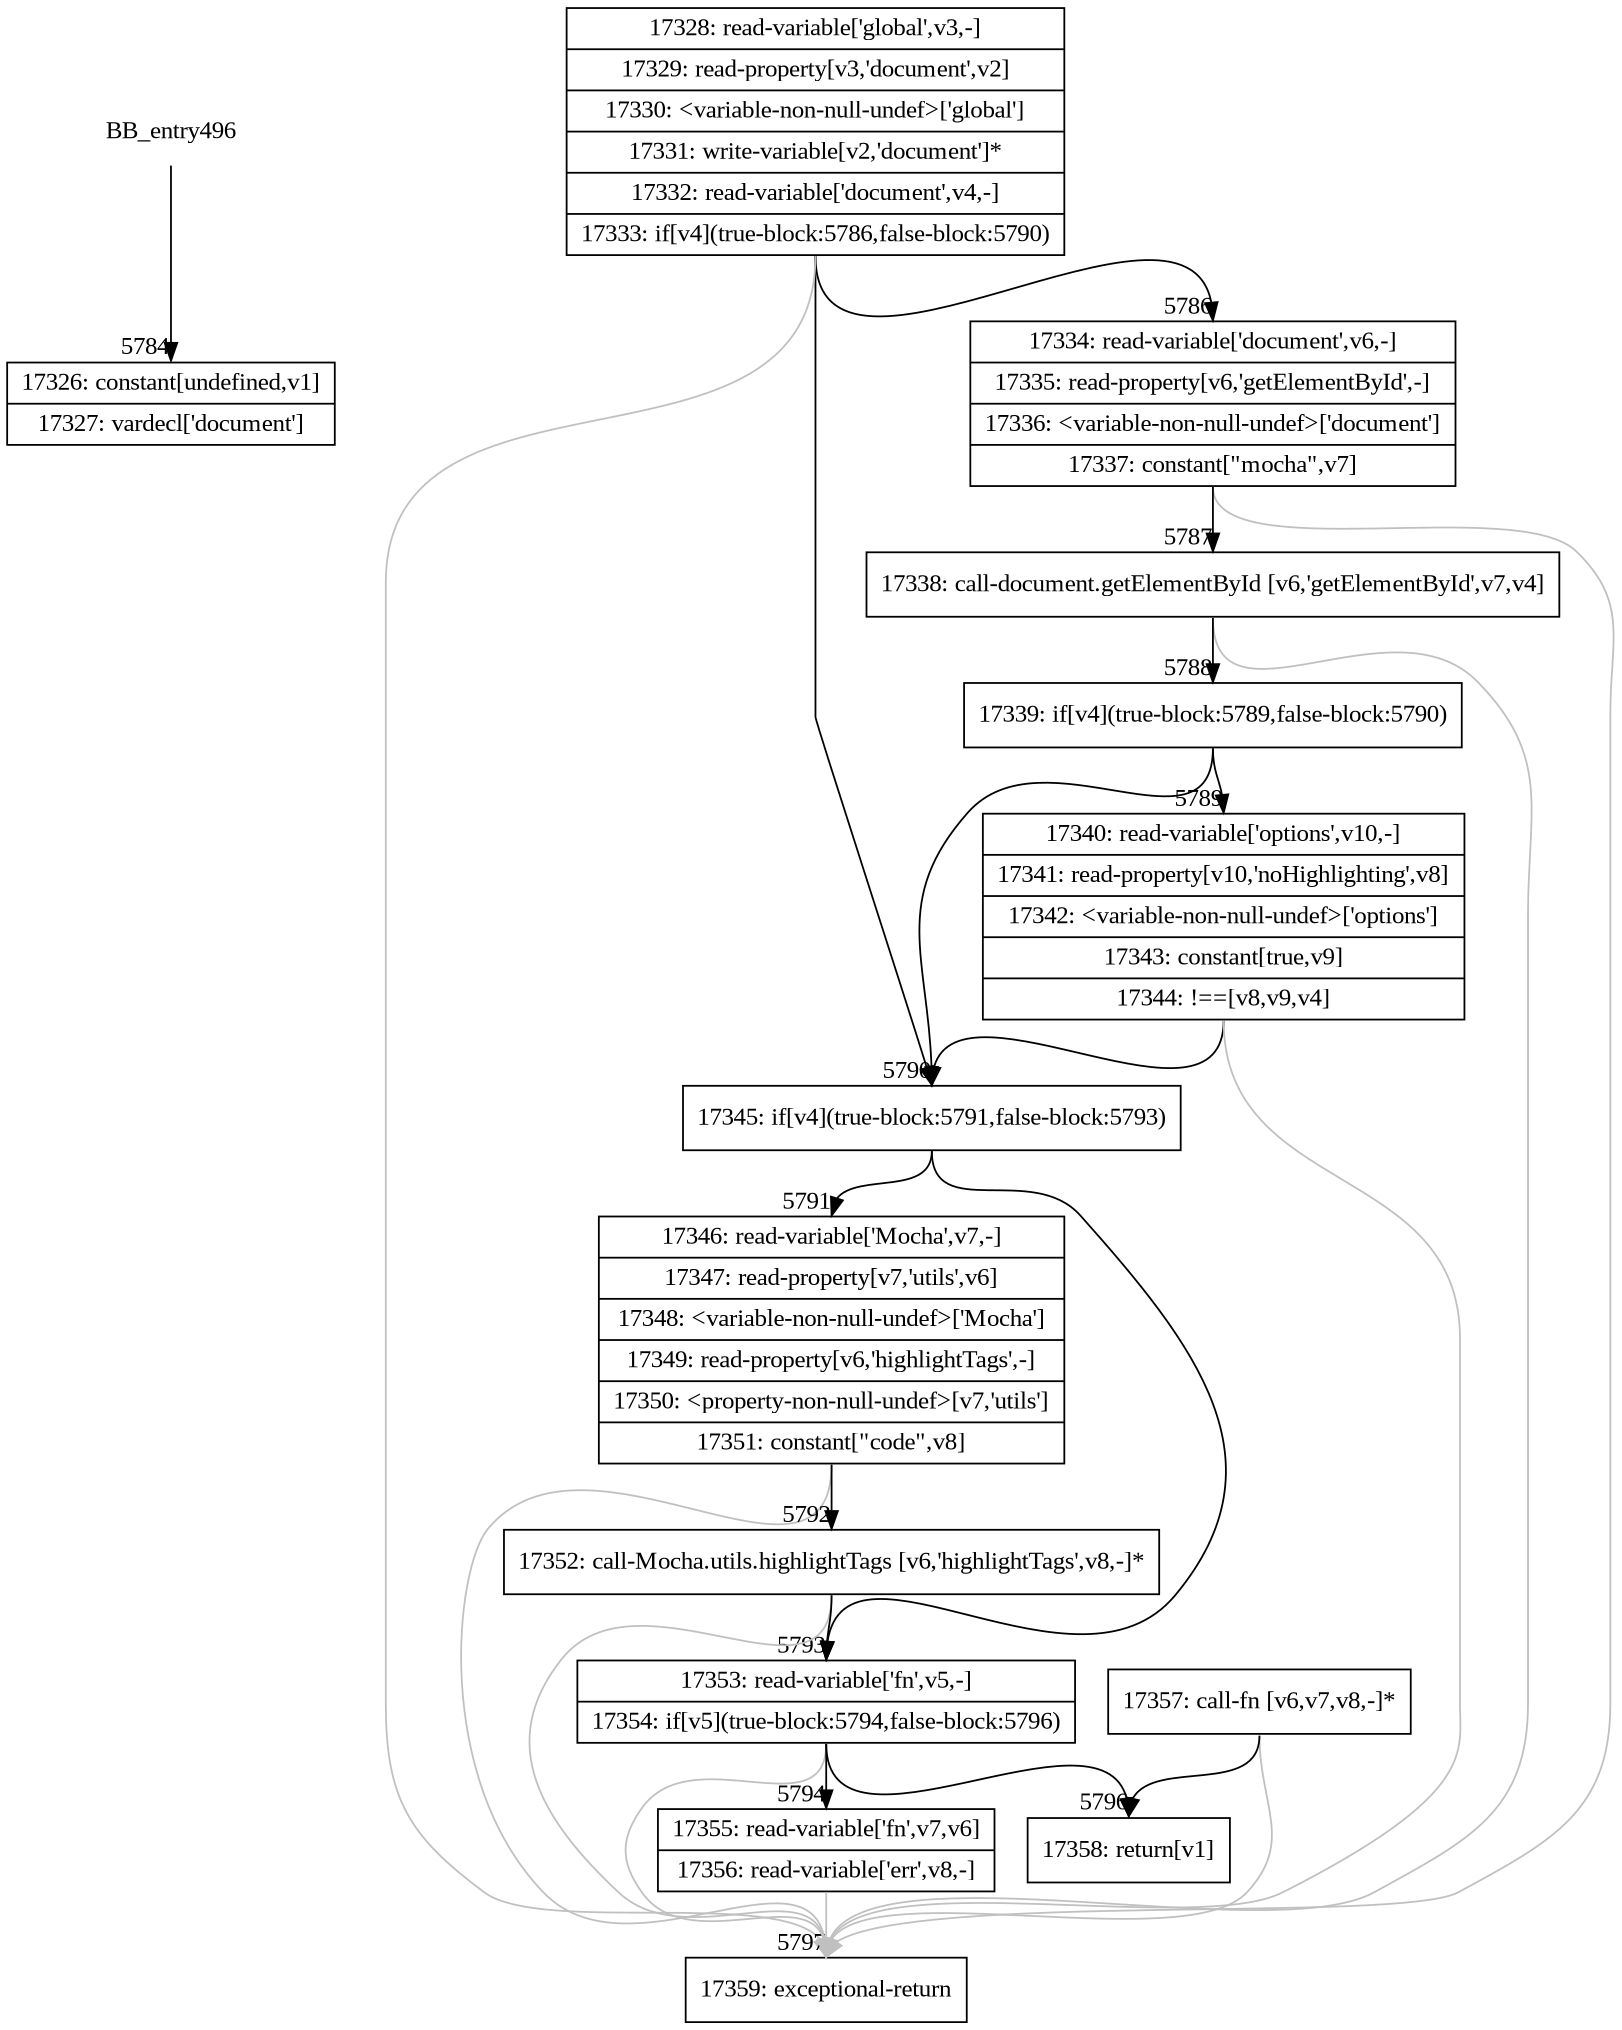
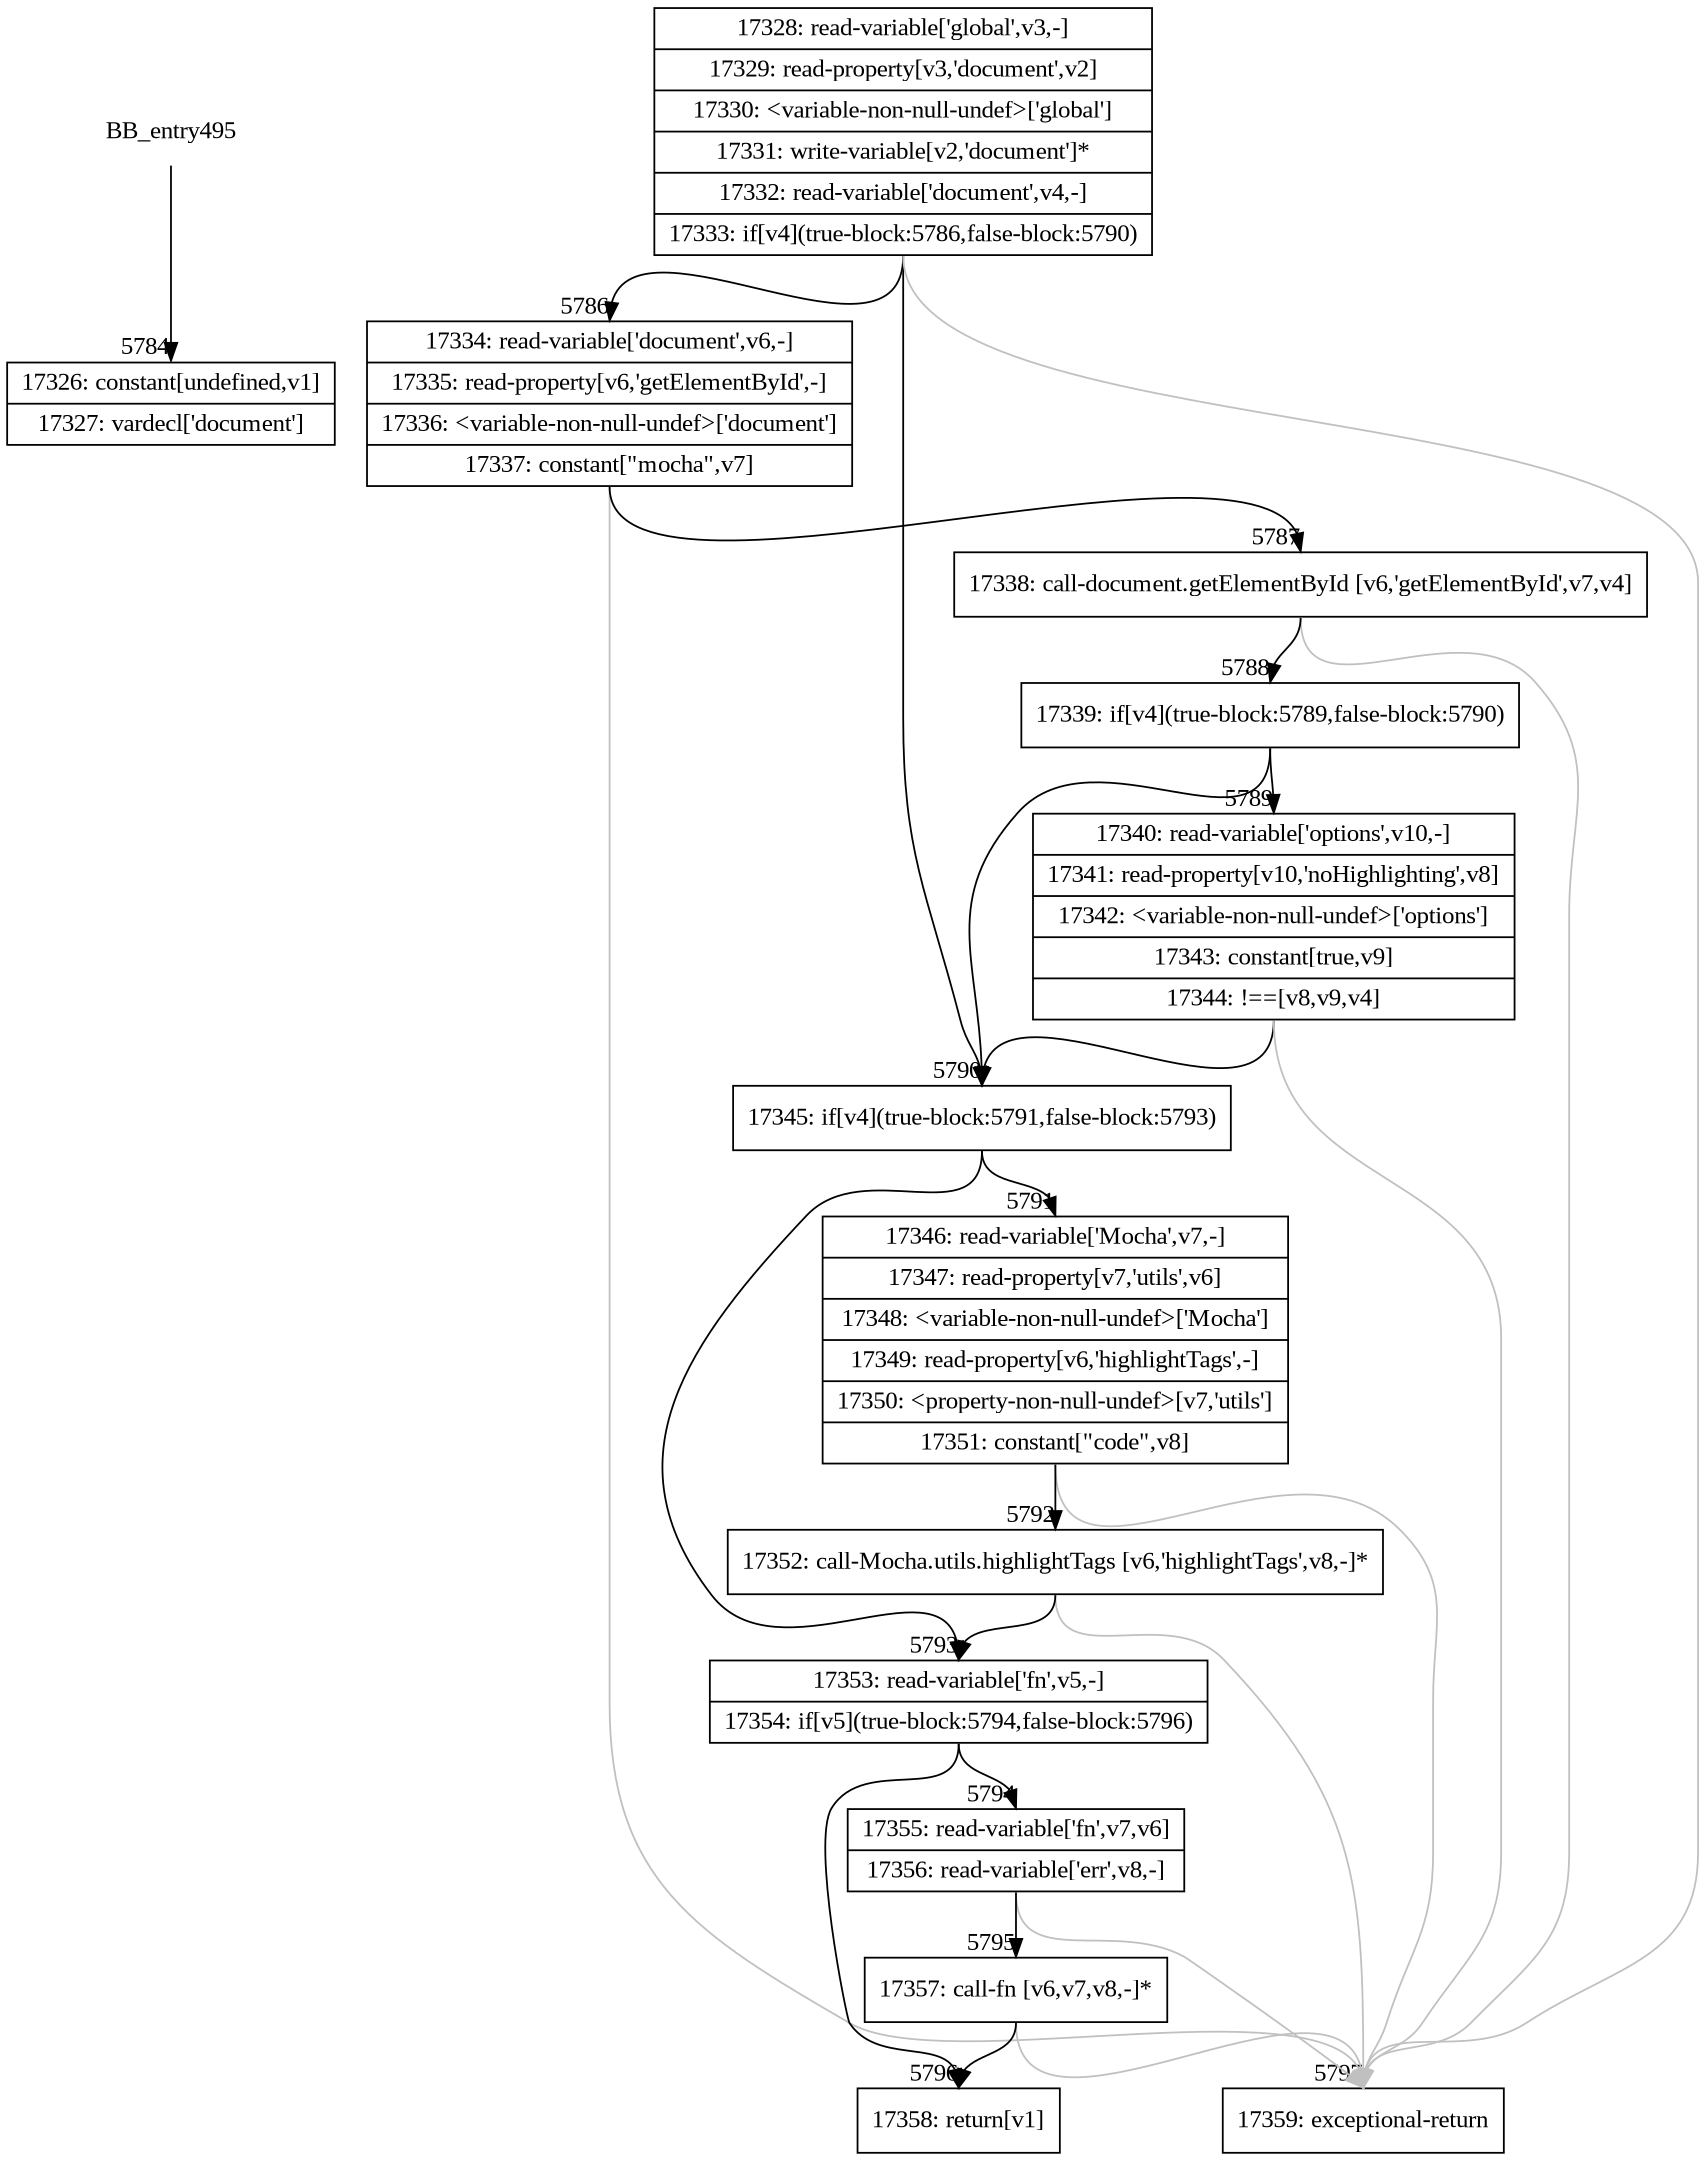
(171, 132) -> (171, 132)
(626, 1841) -> none
none -> (1016, 1915)
